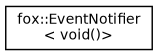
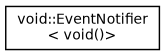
(79, 28) -> (83, 28)
